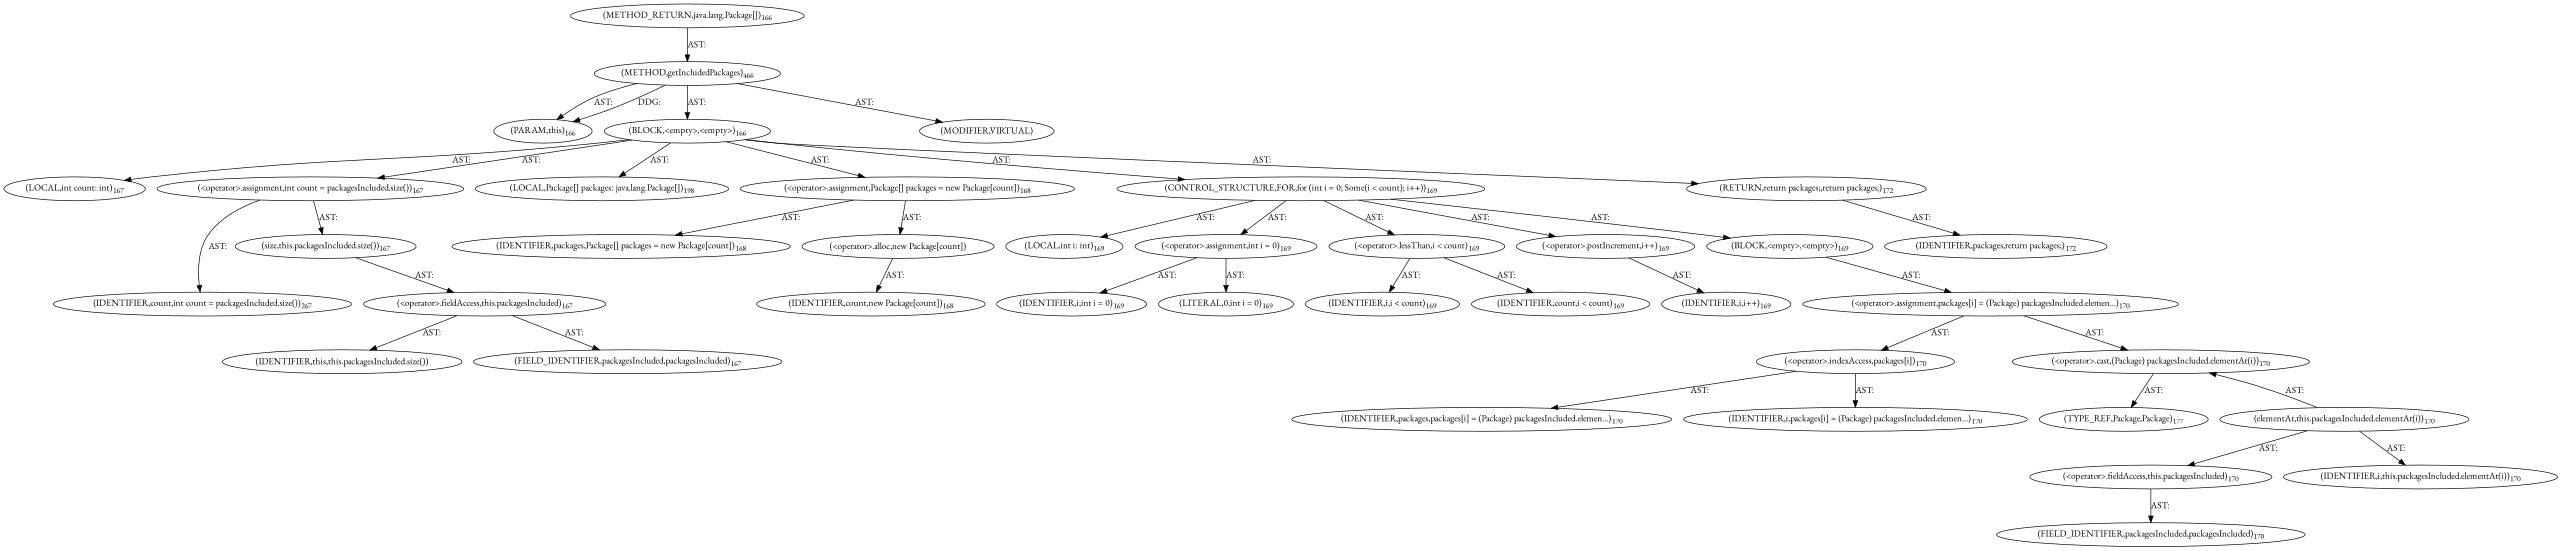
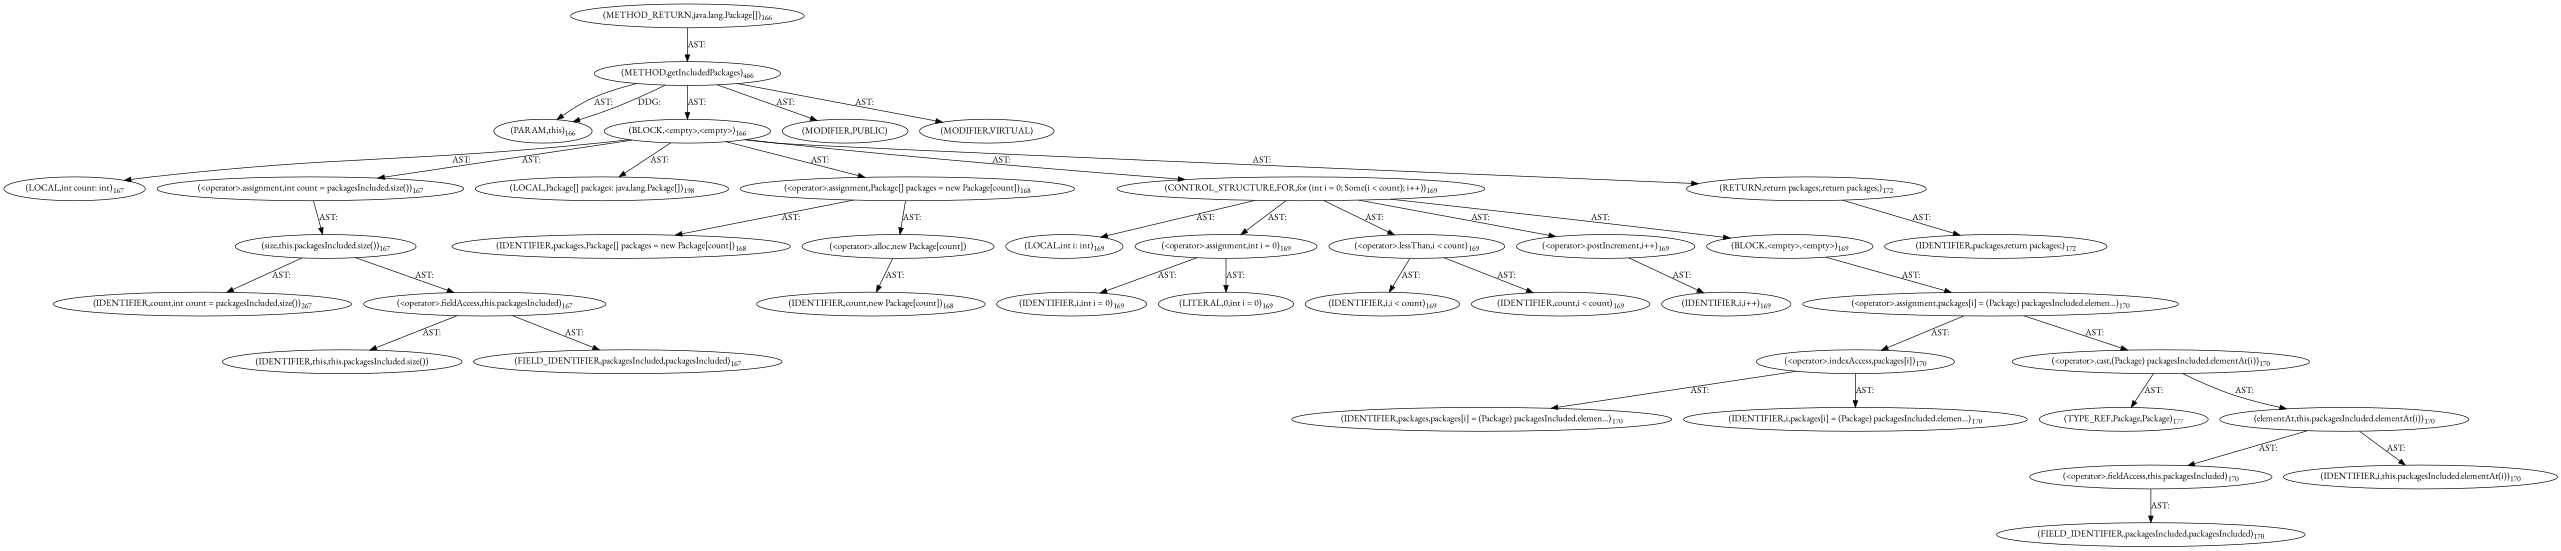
none -> (845, 131)
(212, 231) -> (267, 274)
(2267, 389) -> (2230, 394)
